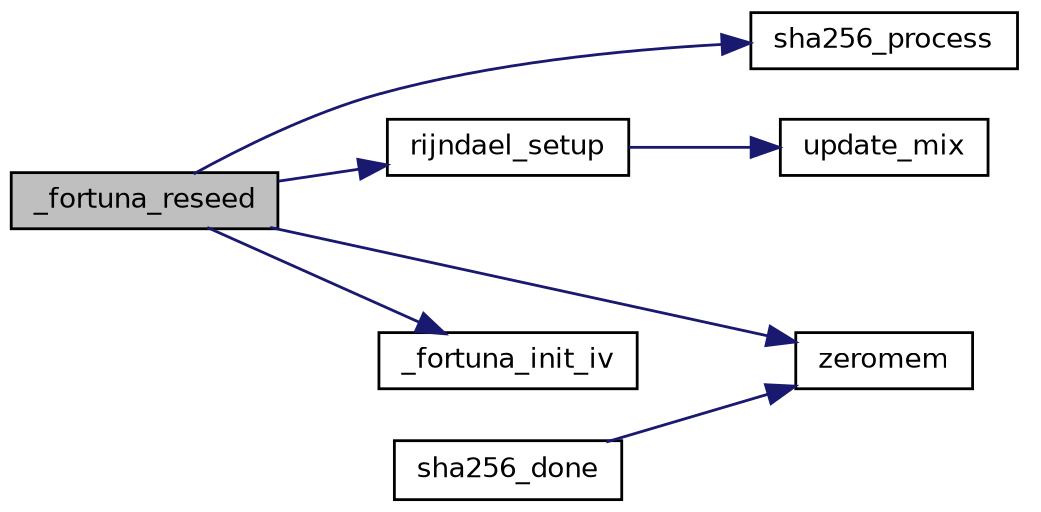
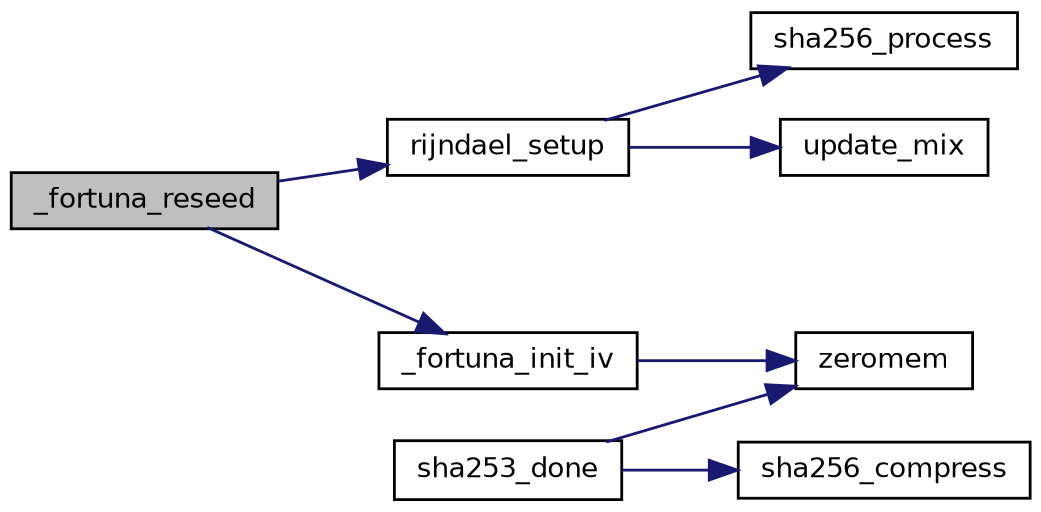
(449, 78) -> (682, 98)
(519, 282) -> (702, 361)
(508, 470) -> (508, 470)
none -> (884, 470)
